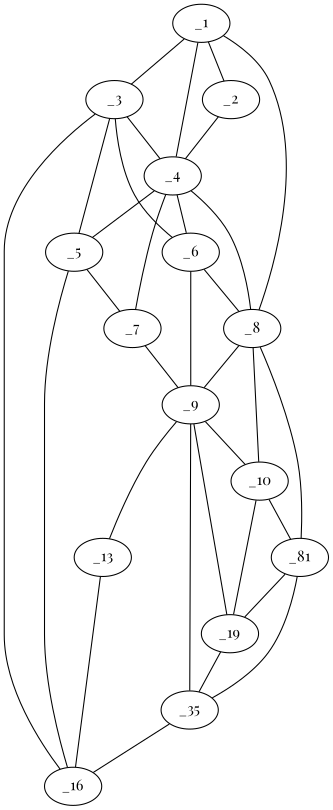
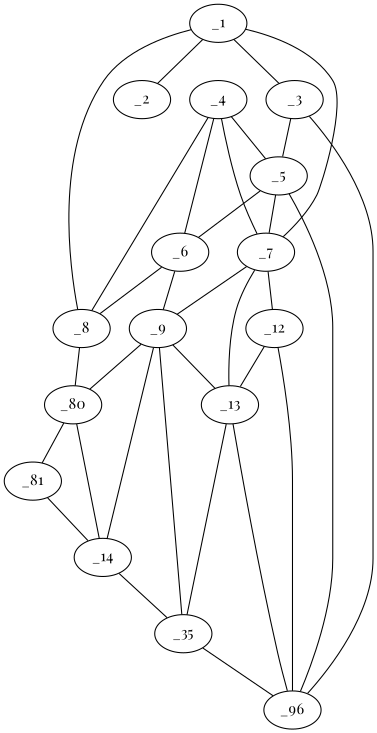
(187, 100) -> (336, 114)
(144, 138) -> none
(202, 138) -> none
(130, 185) -> (229, 214)
none -> (233, 326)
none -> (274, 329)
(221, 367) -> none
(293, 440) -> none
(260, 481) -> (73, 405)
(230, 634) -> (103, 557)
(271, 649) -> (207, 519)
(73, 786) -> (292, 710)
